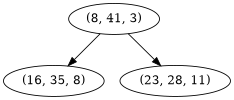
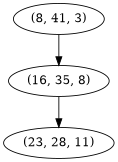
(141, 47) -> (59, 108)
